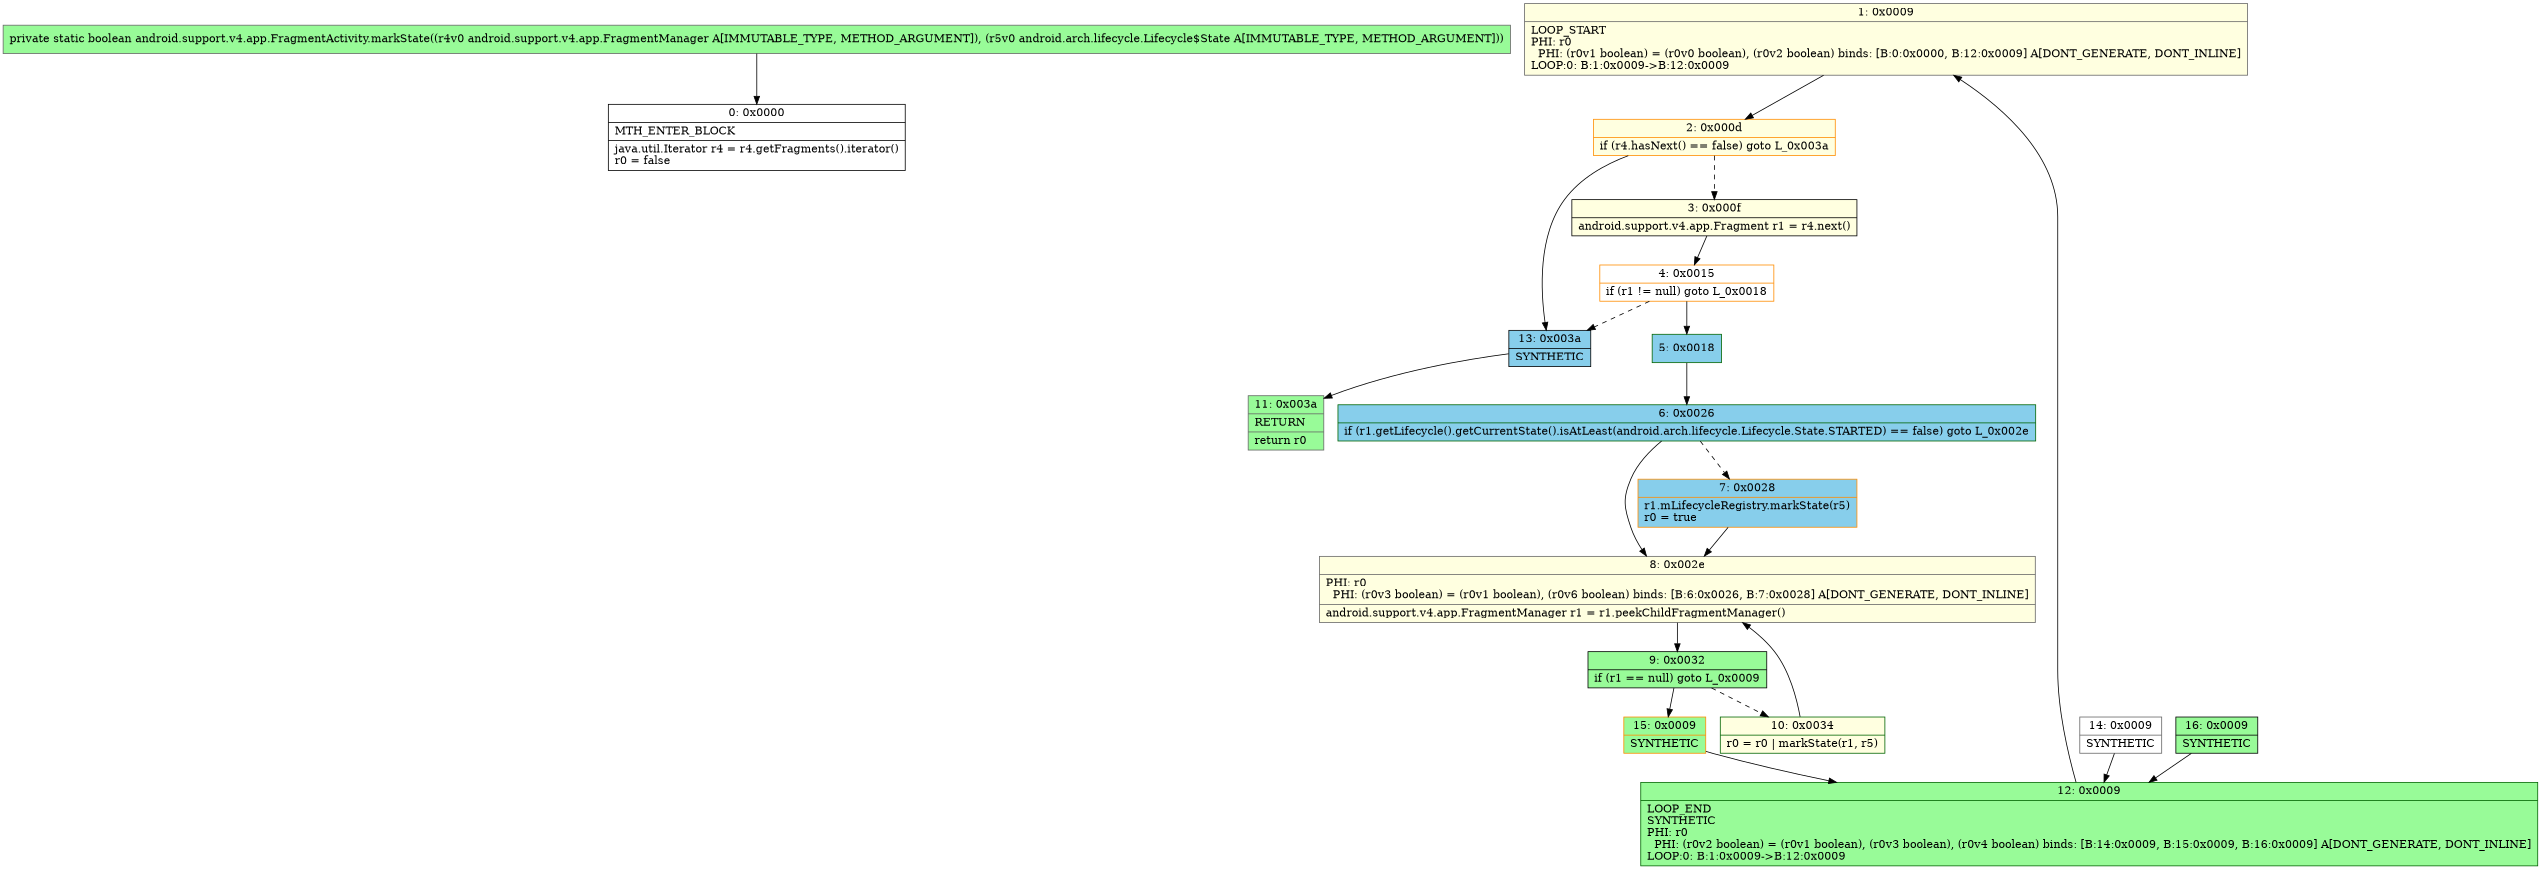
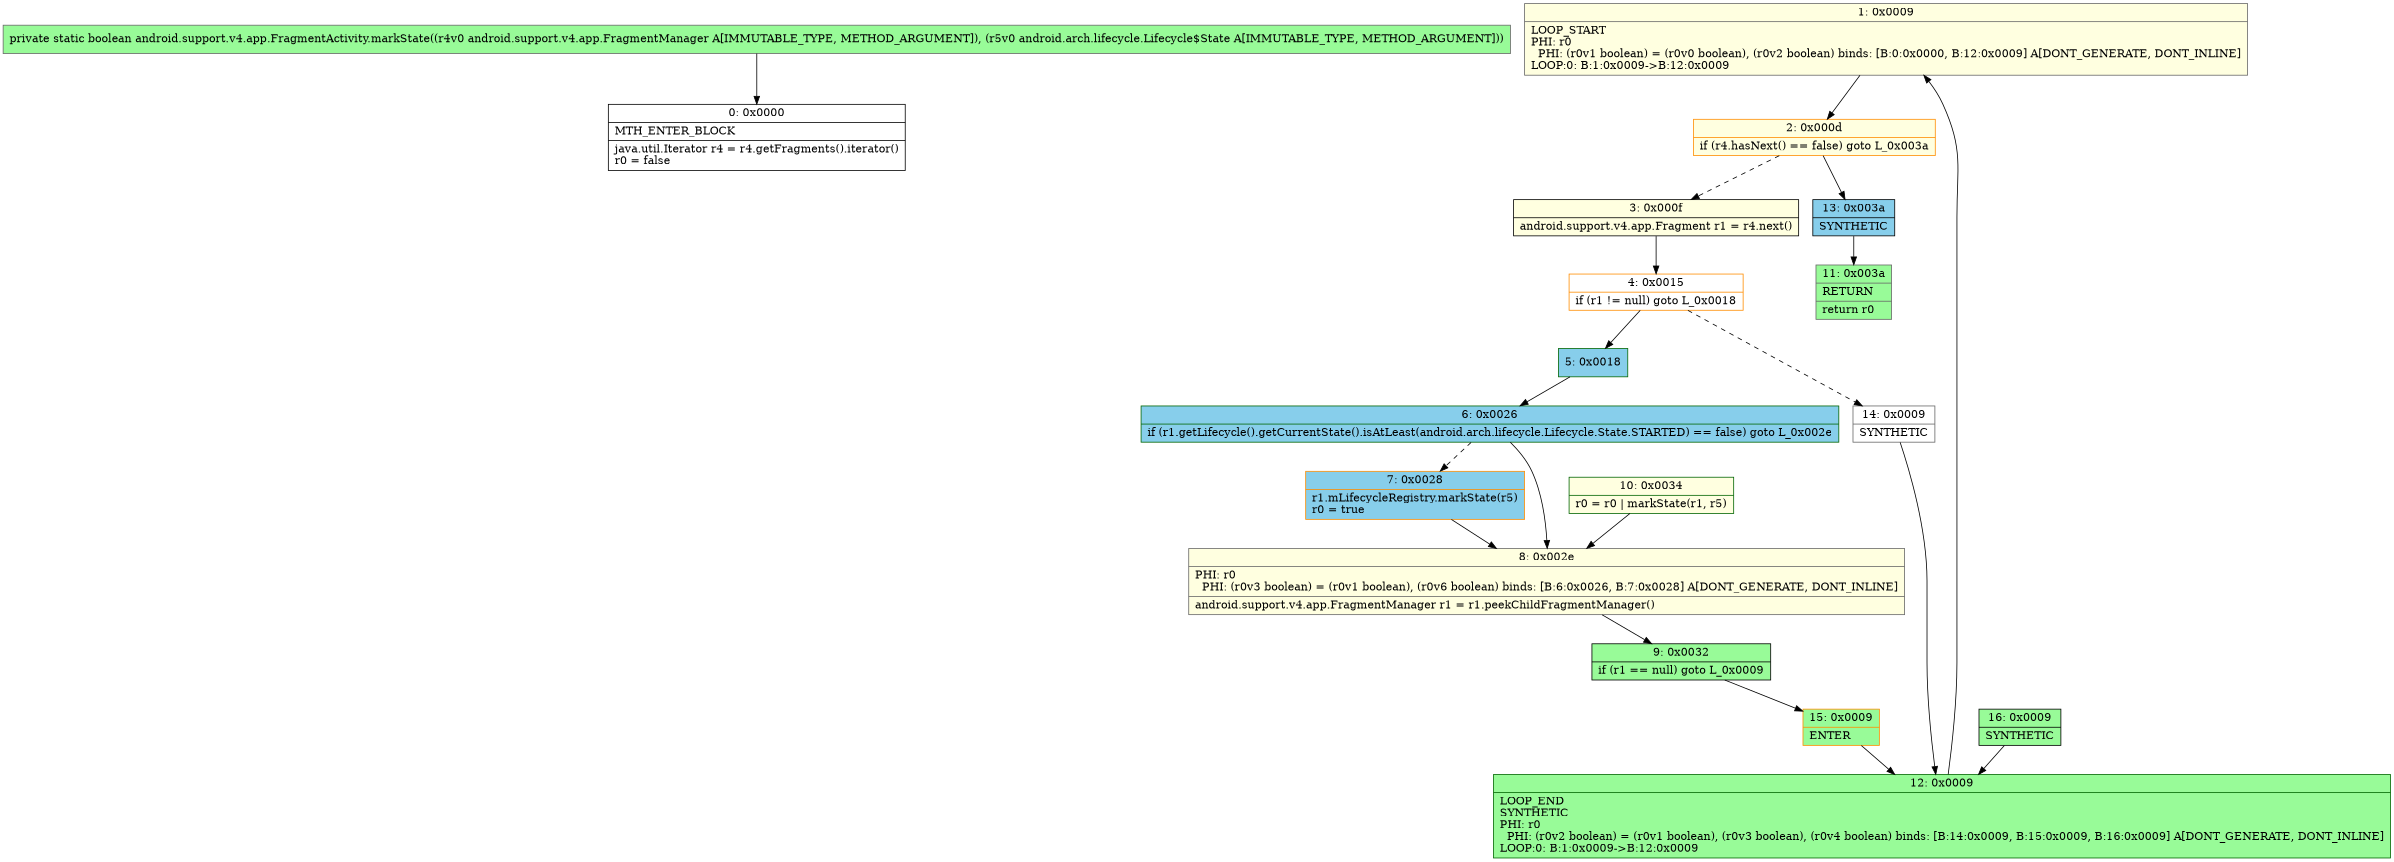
(1622, 314) -> (1772, 356)
(1736, 701) -> none
(1665, 744) -> (1830, 736)
